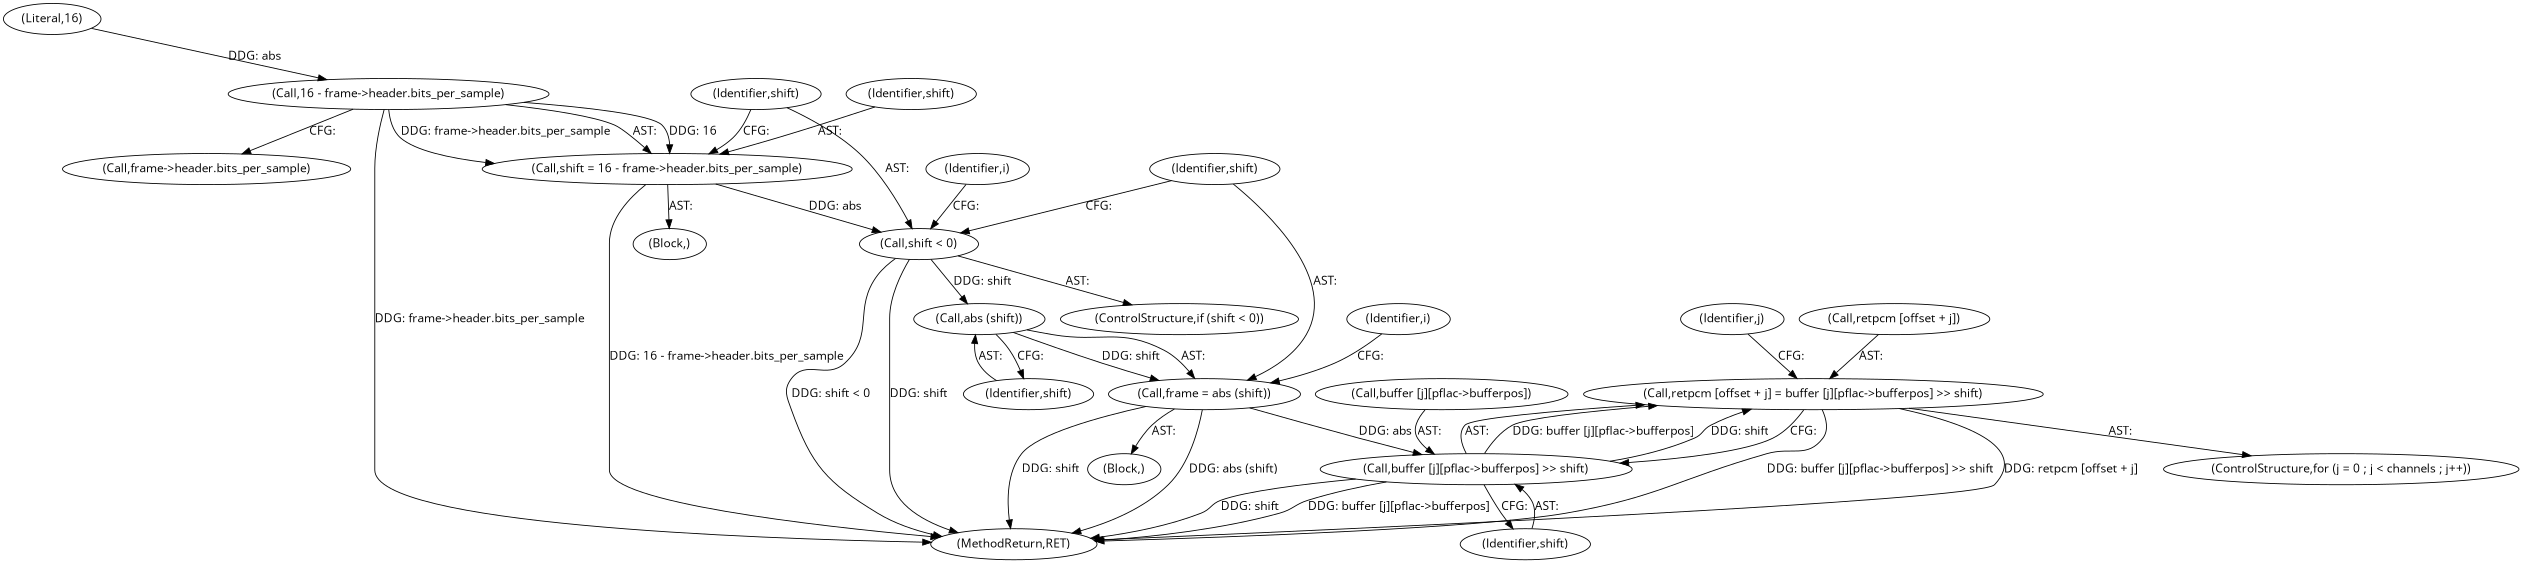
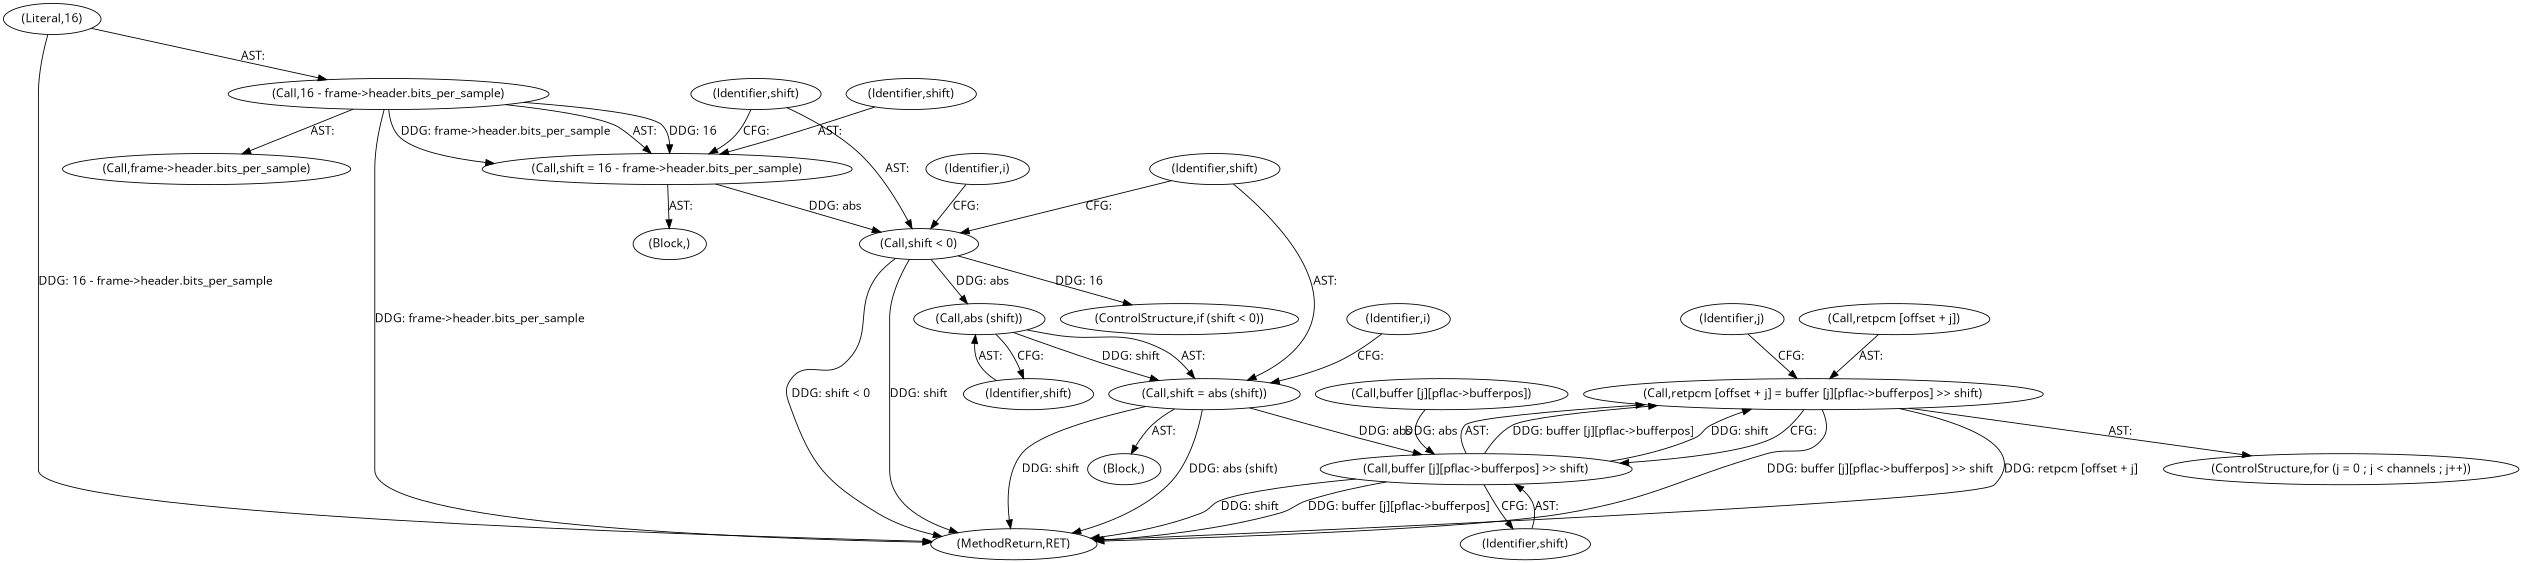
(255, 56) -> (255, 56)
(324, 132) -> (324, 132)
(983, 282) -> (983, 282)
(1079, 282) -> (1079, 282)
(1204, 394) -> (1204, 394)
(1431, 432) -> (1431, 432)
(621, 483) -> (260, 511)
